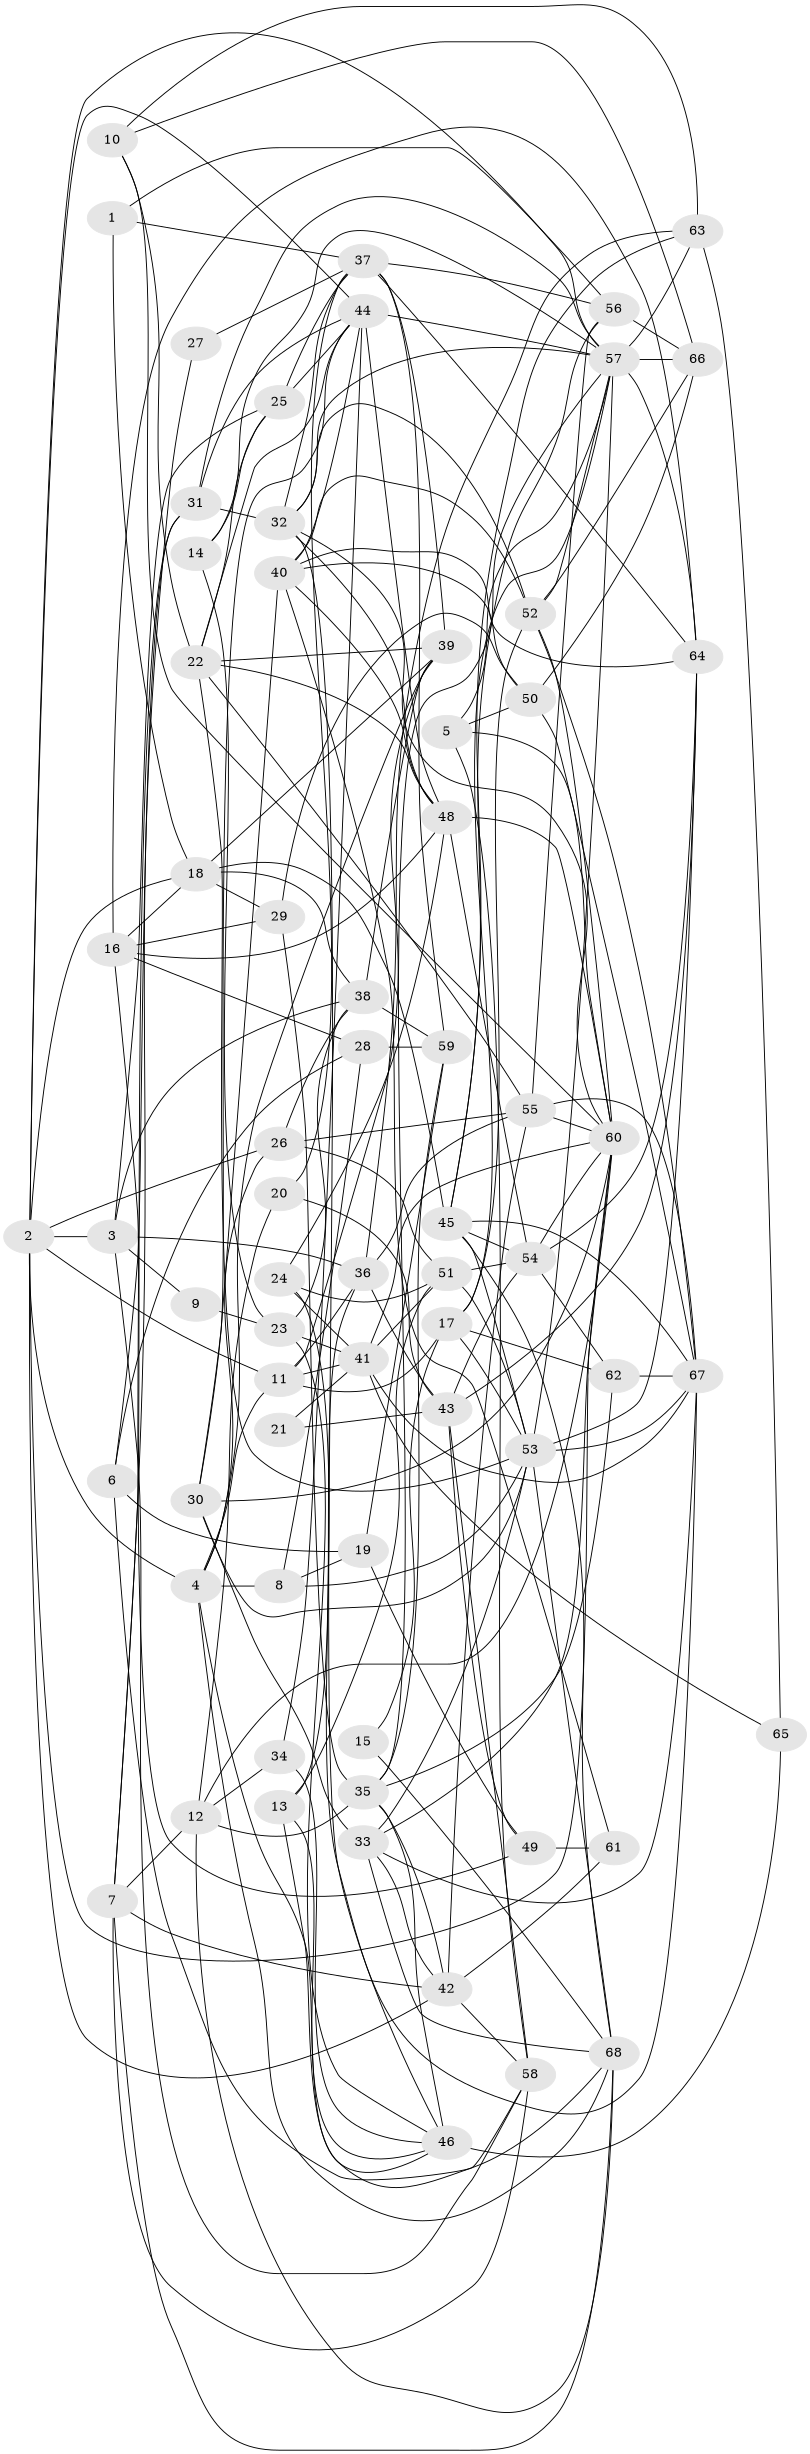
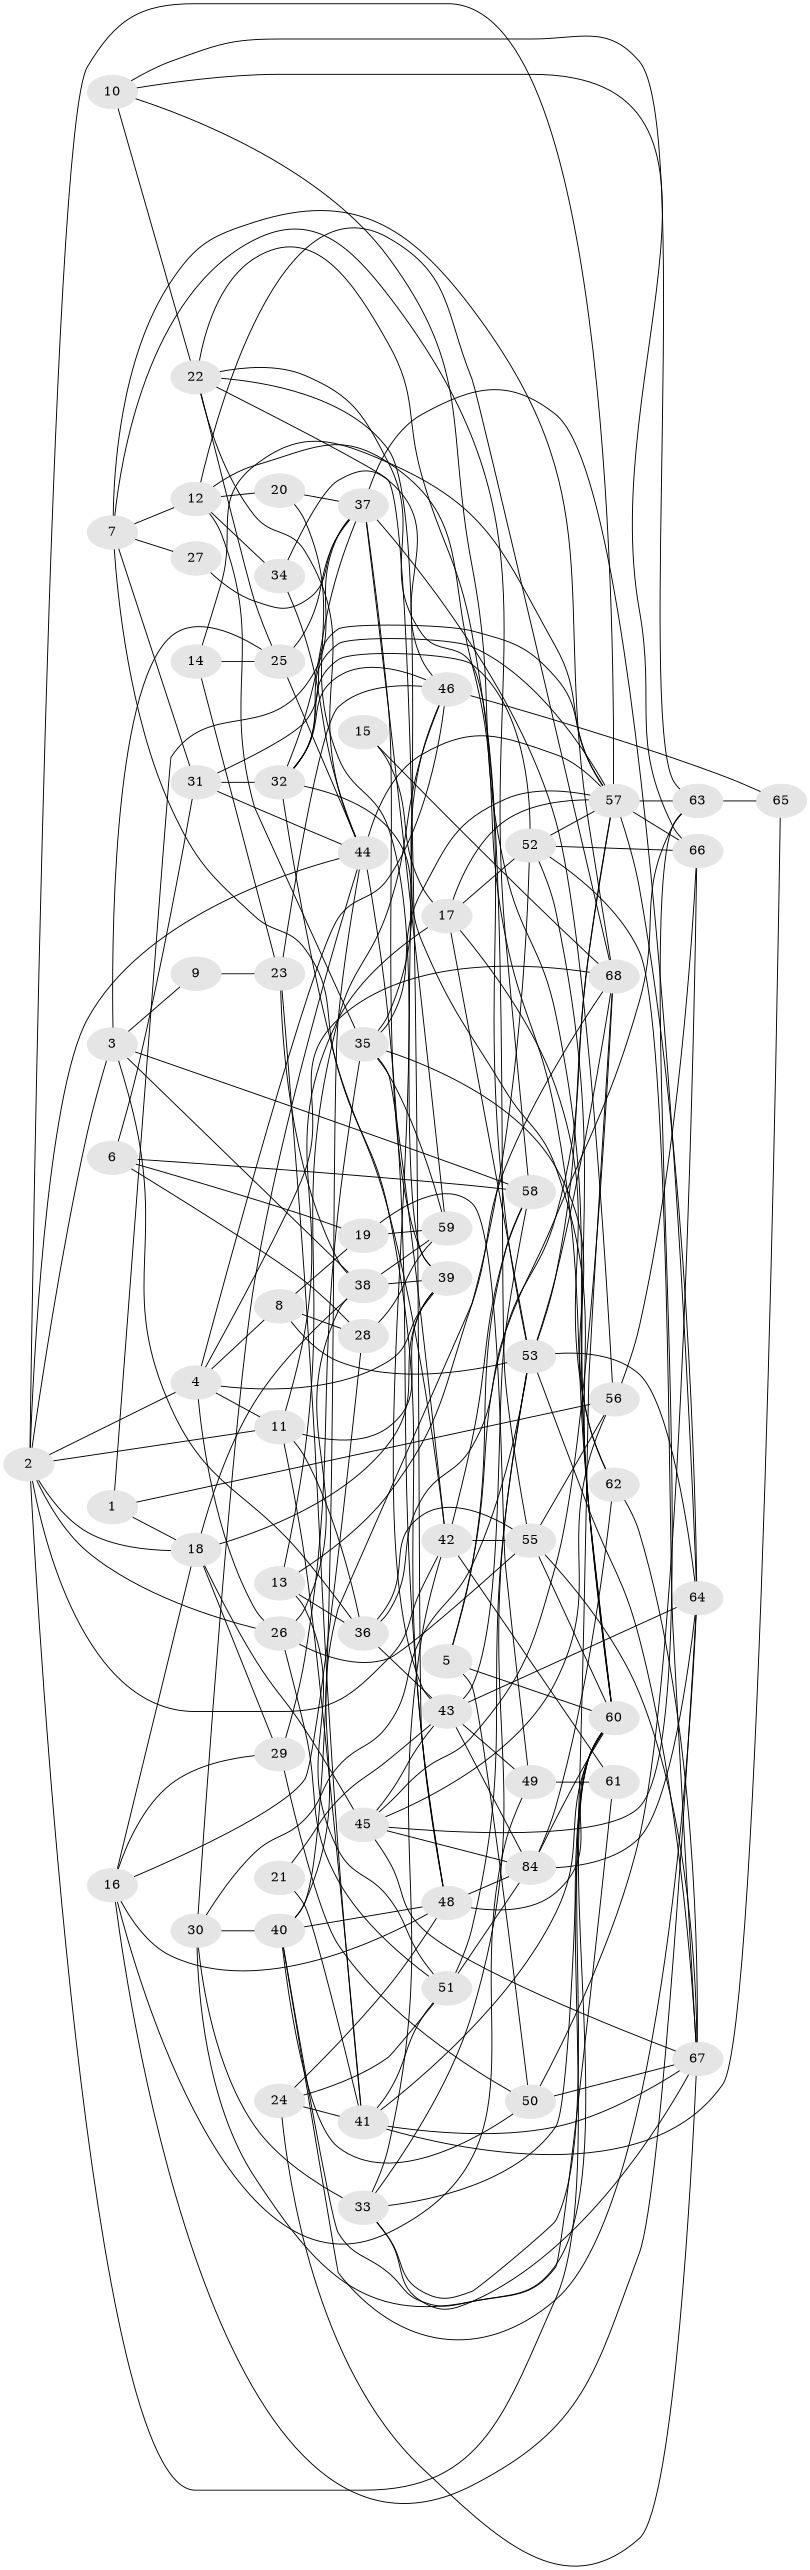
(531, 1259) -> (531, 1868)
(490, 1303) -> (403, 1773)
